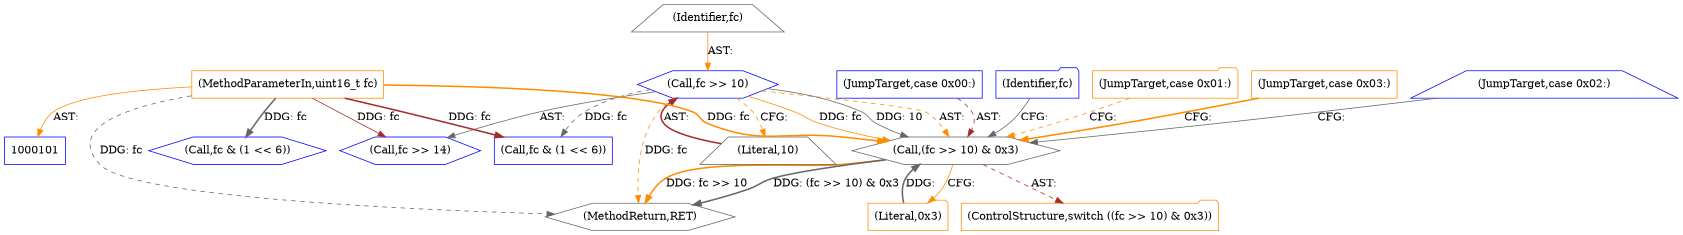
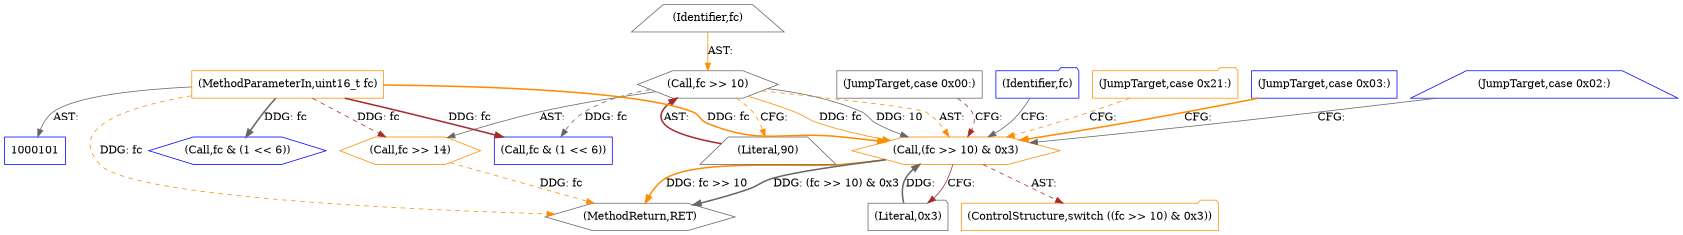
(708, 84) -> (708, 84)
(910, 84) -> (910, 84)
(1165, 84) -> (1165, 84)
(1324, 84) -> (1324, 84)
(110, 95) -> (110, 95)
(346, 116) -> (346, 116)
(991, 118) -> (991, 118)
(644, 141) -> (518, 182)
(410, 151) -> (410, 151)
(768, 151) -> (768, 151)
(956, 151) -> (956, 151)
(946, 183) -> (946, 183)
(251, 197) -> (251, 197)
(908, 217) -> (908, 217)
